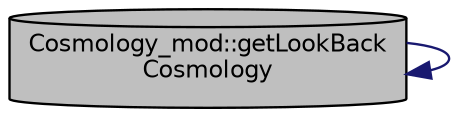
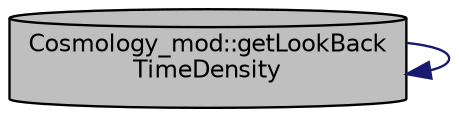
(208, 59) -> (208, 59)
